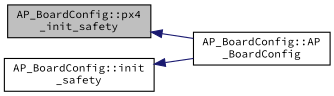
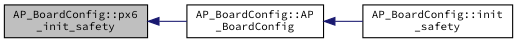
(79, 21) -> (76, 21)
(179, 60) -> (349, 21)
